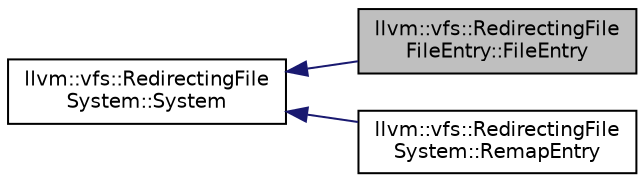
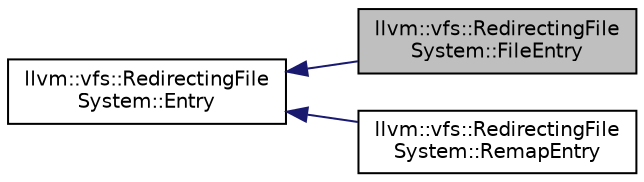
(497, 41) -> (497, 41)
(147, 92) -> (147, 92)
